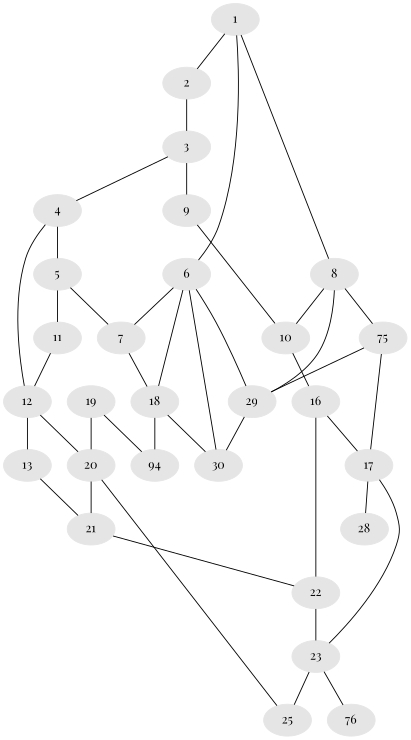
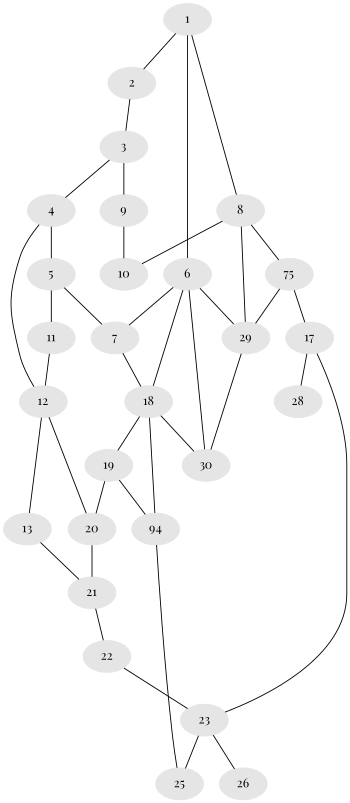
(316, 402) -> none
none -> (129, 434)
(189, 593) -> (165, 657)
(351, 720) -> (243, 784)
